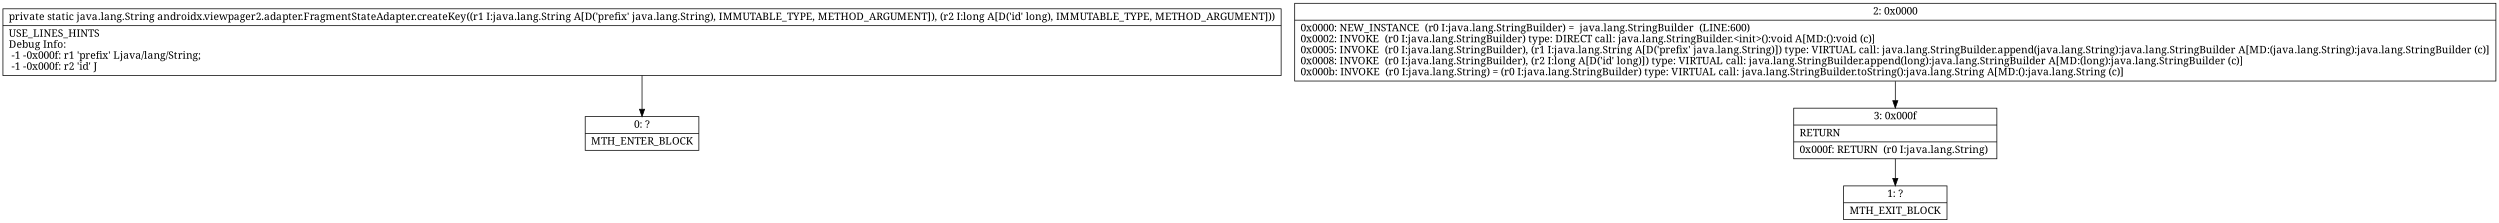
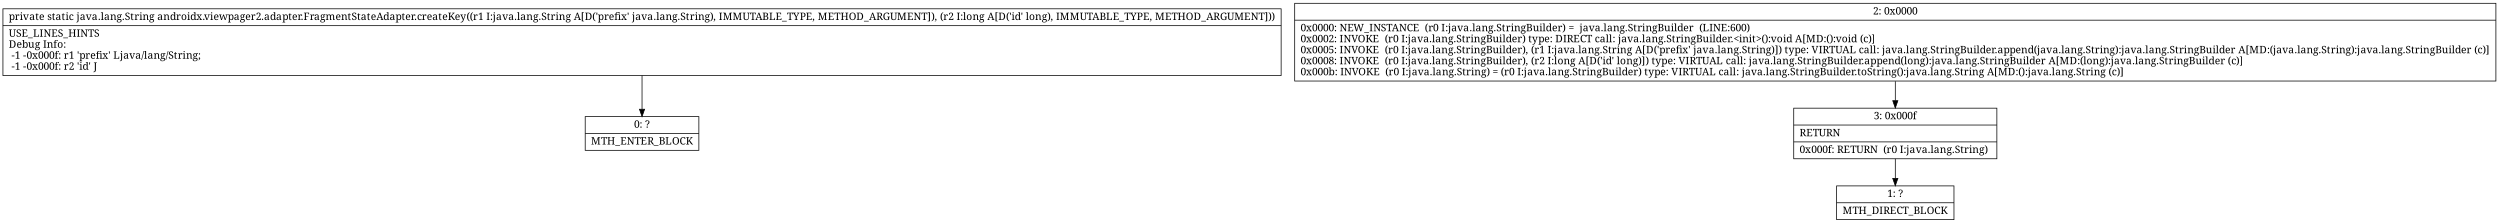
(1895, 211) -> (1895, 211)
